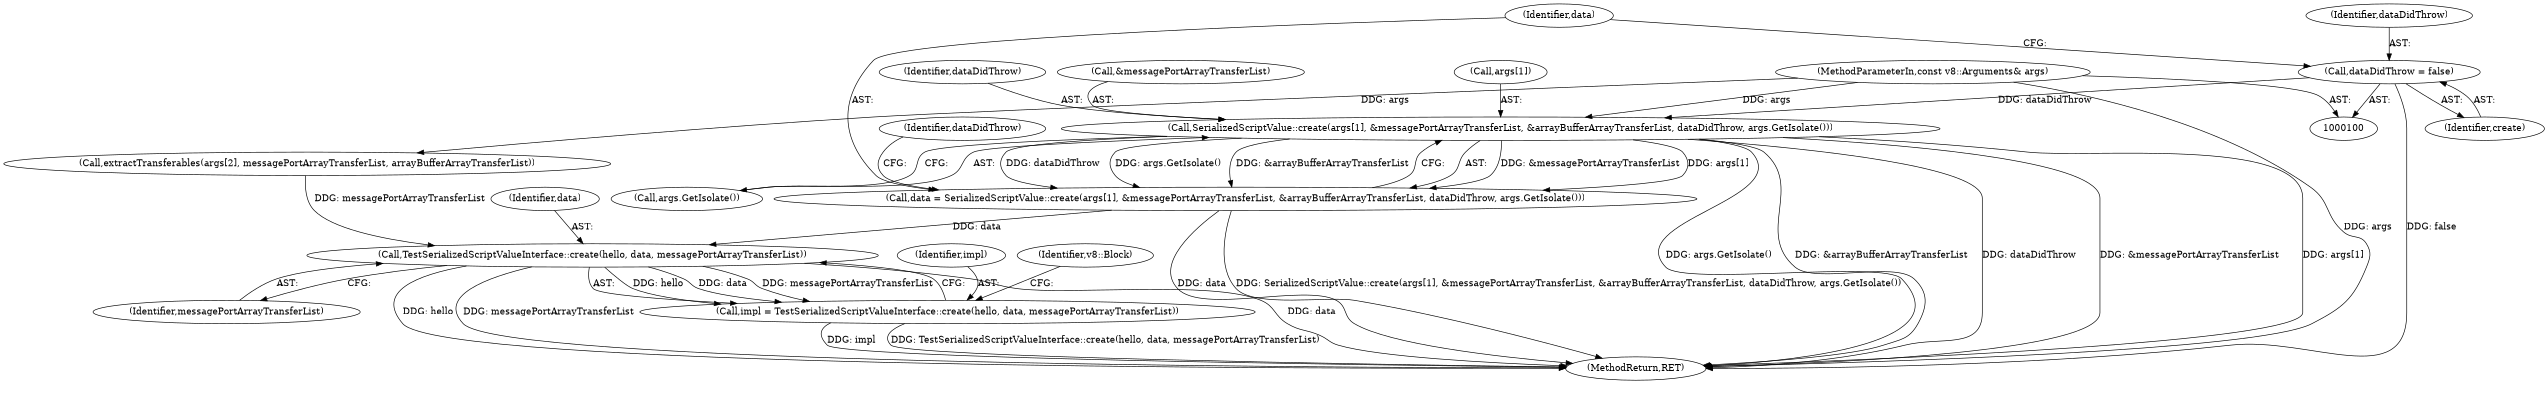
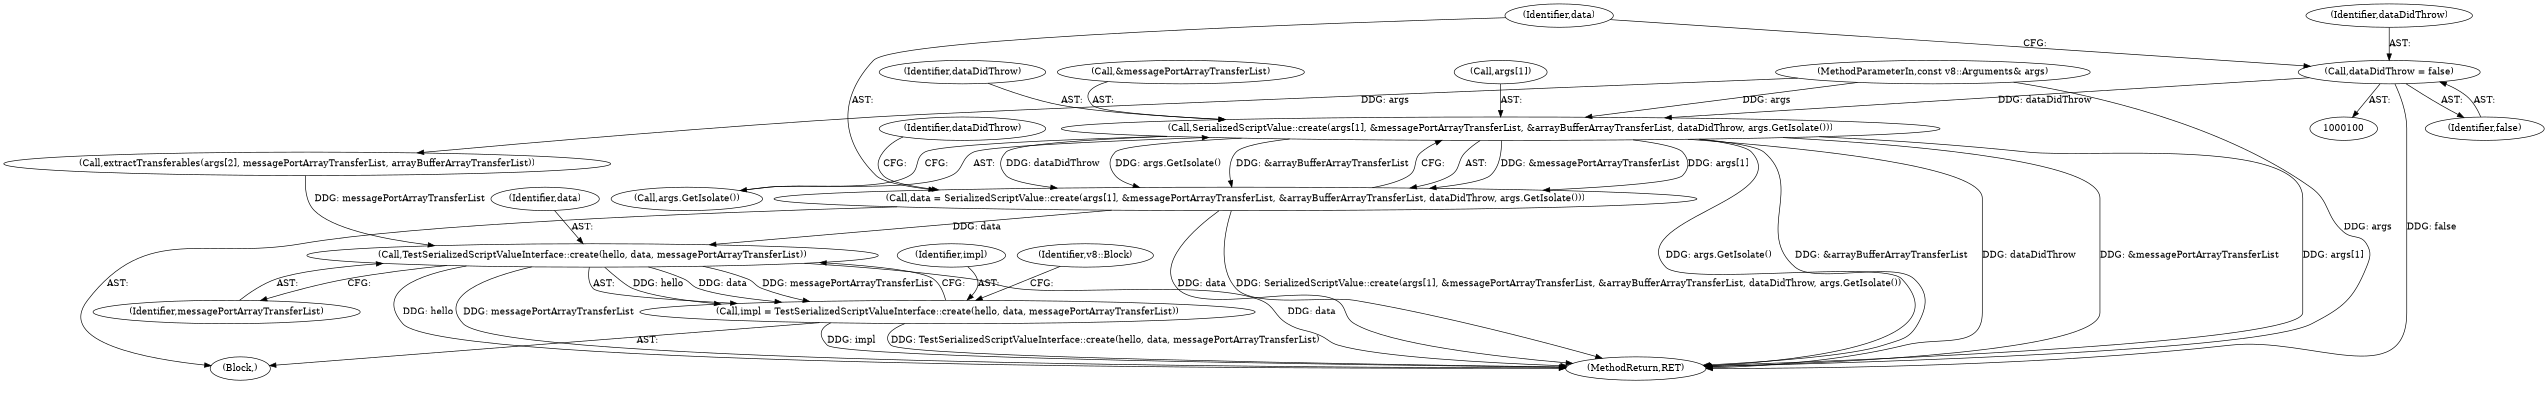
(2193, 80) -> none
(2485, 129) -> (2485, 129)
none -> (240, 369)
